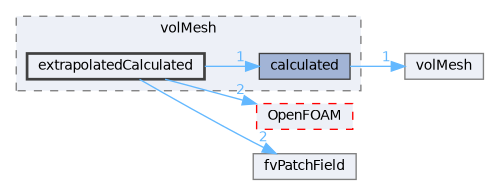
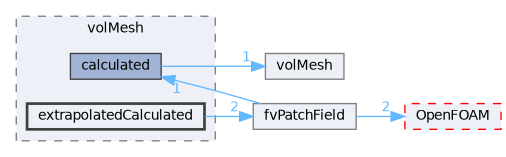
(225, 66) -> (224, 93)
(204, 90) -> (374, 116)
